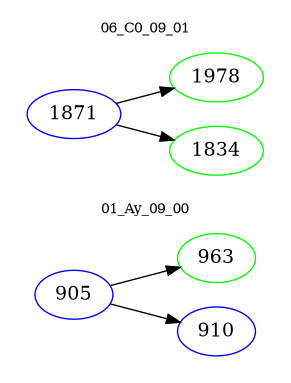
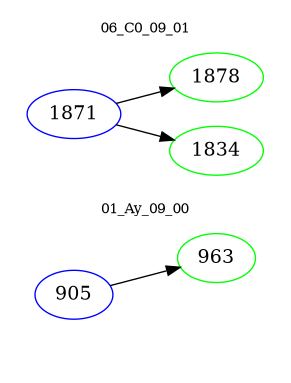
(217, 77) -> (217, 77)
(217, 331) -> none
